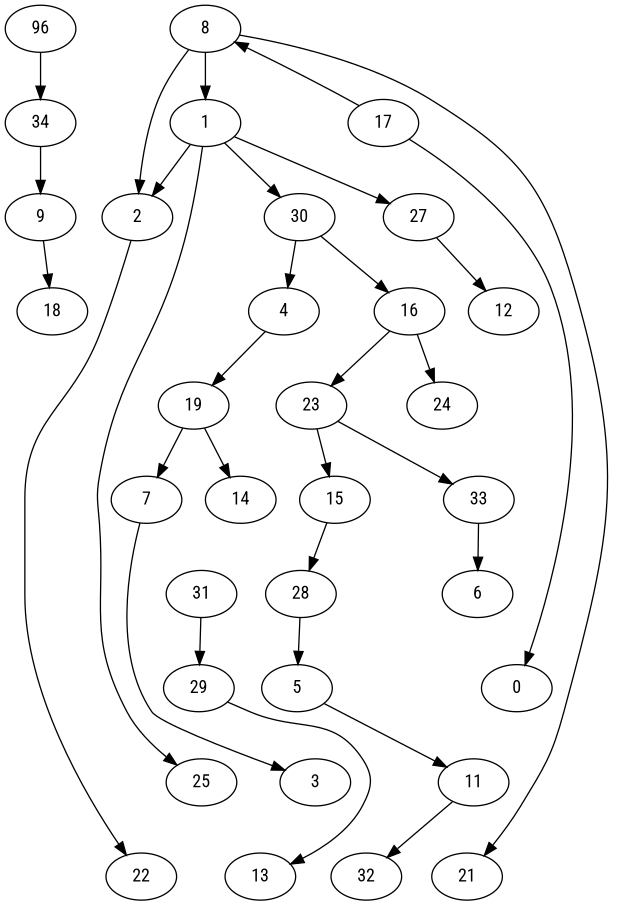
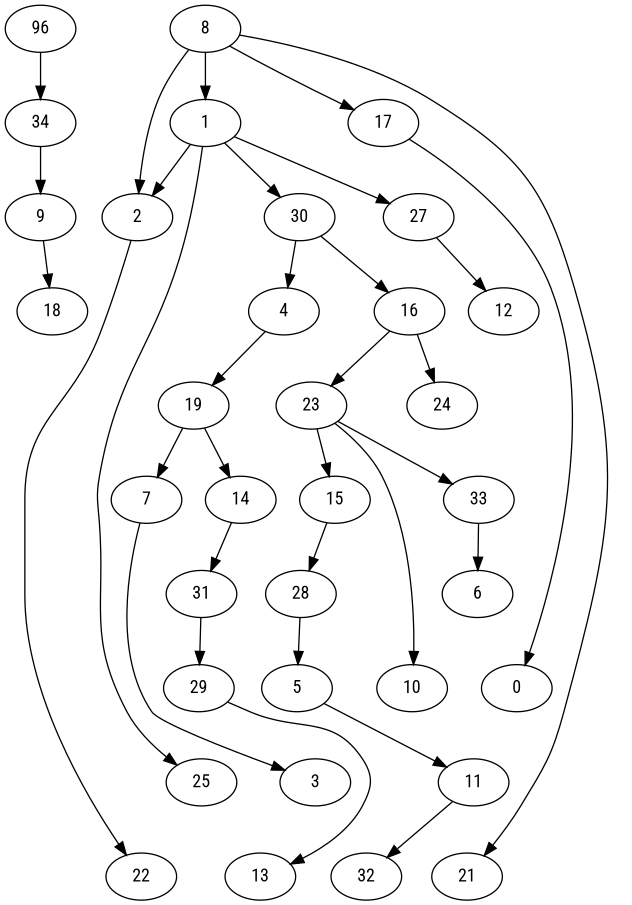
(304, 76) -> (285, 76)
none -> (224, 541)
none -> (412, 688)
